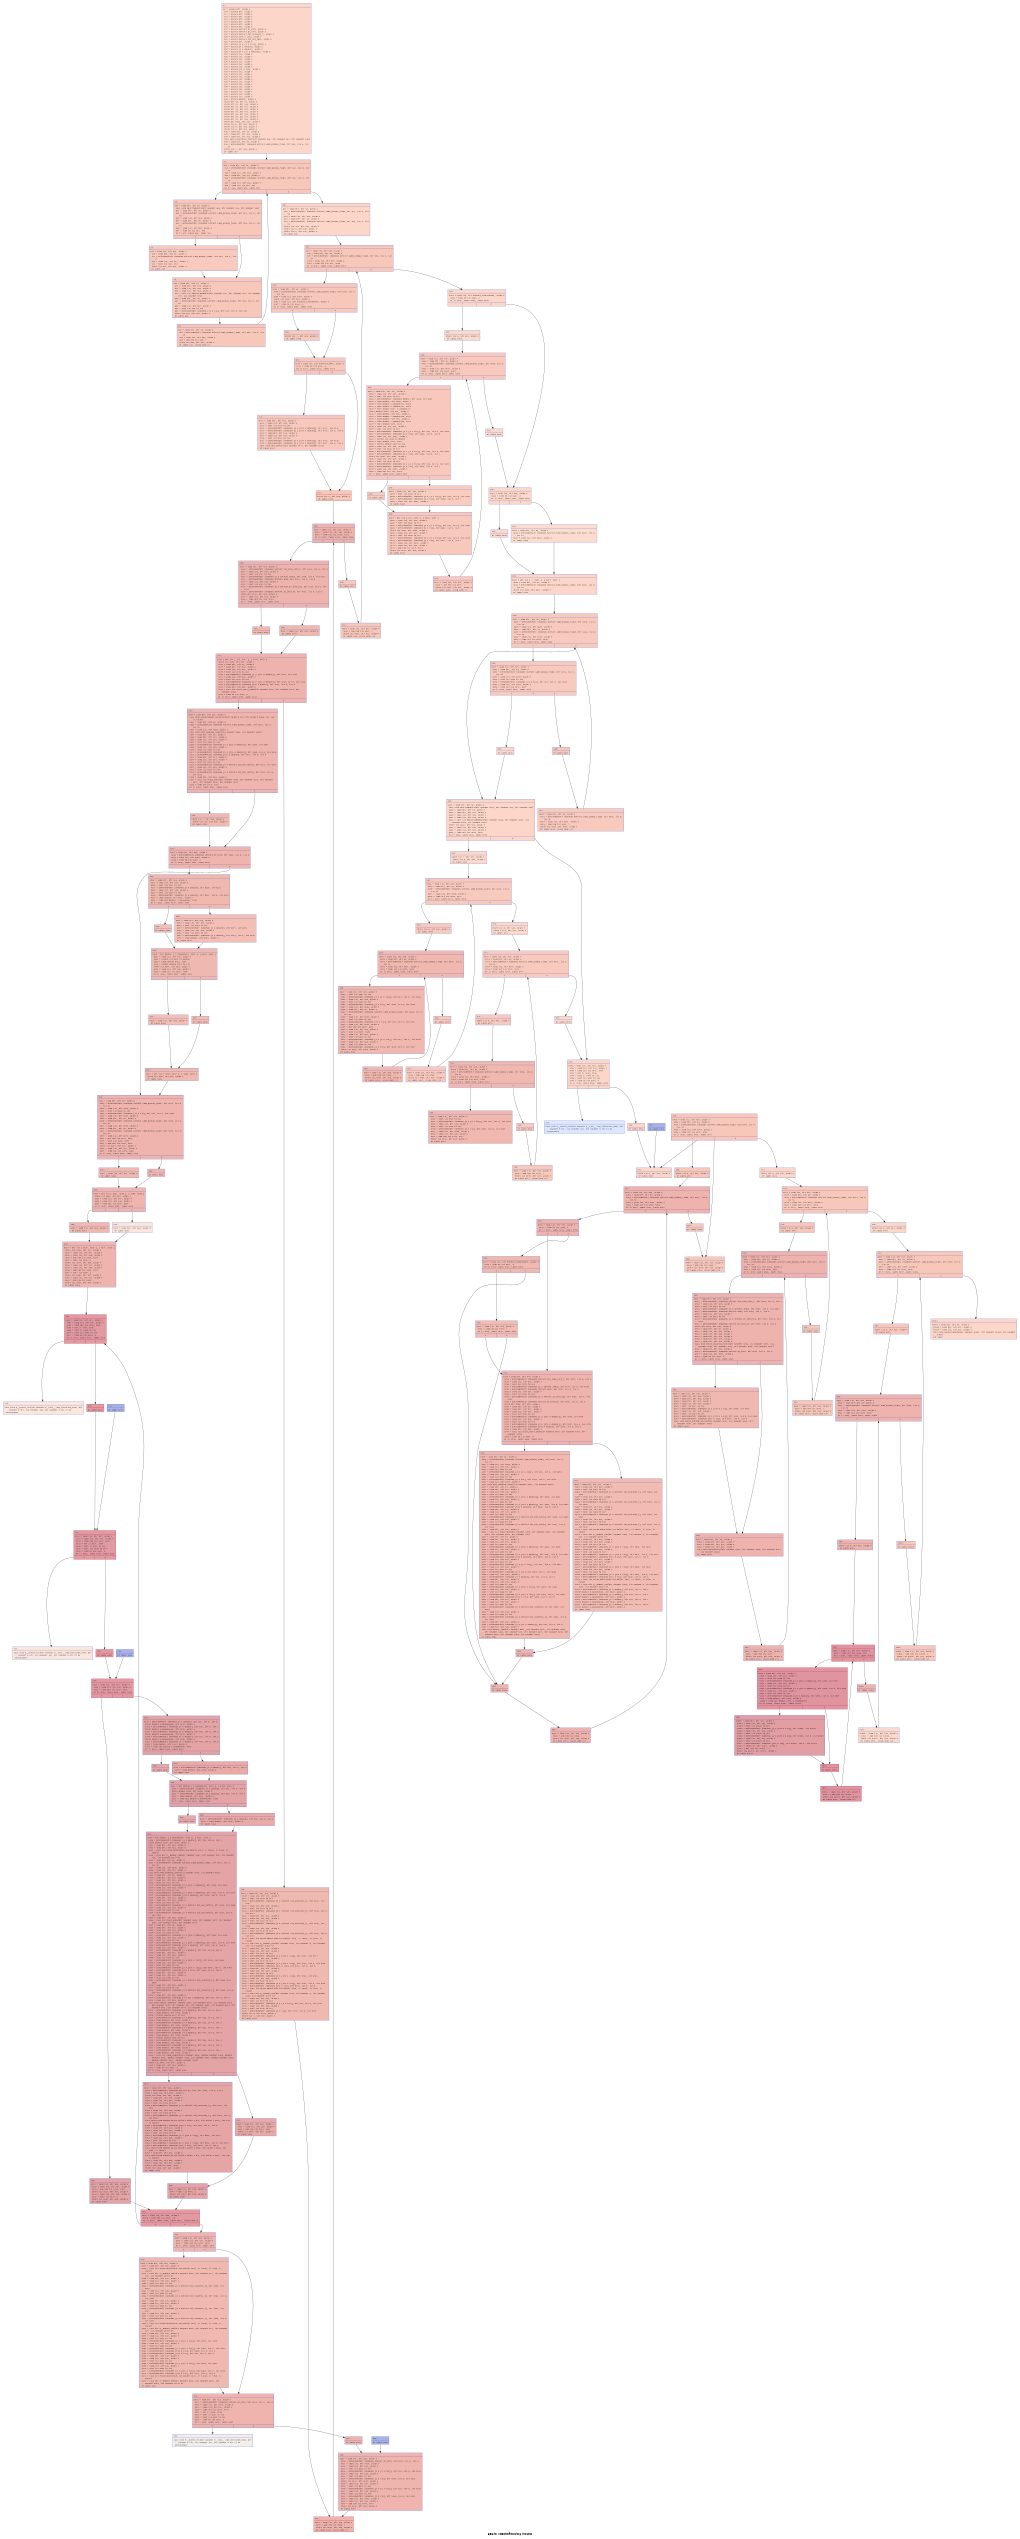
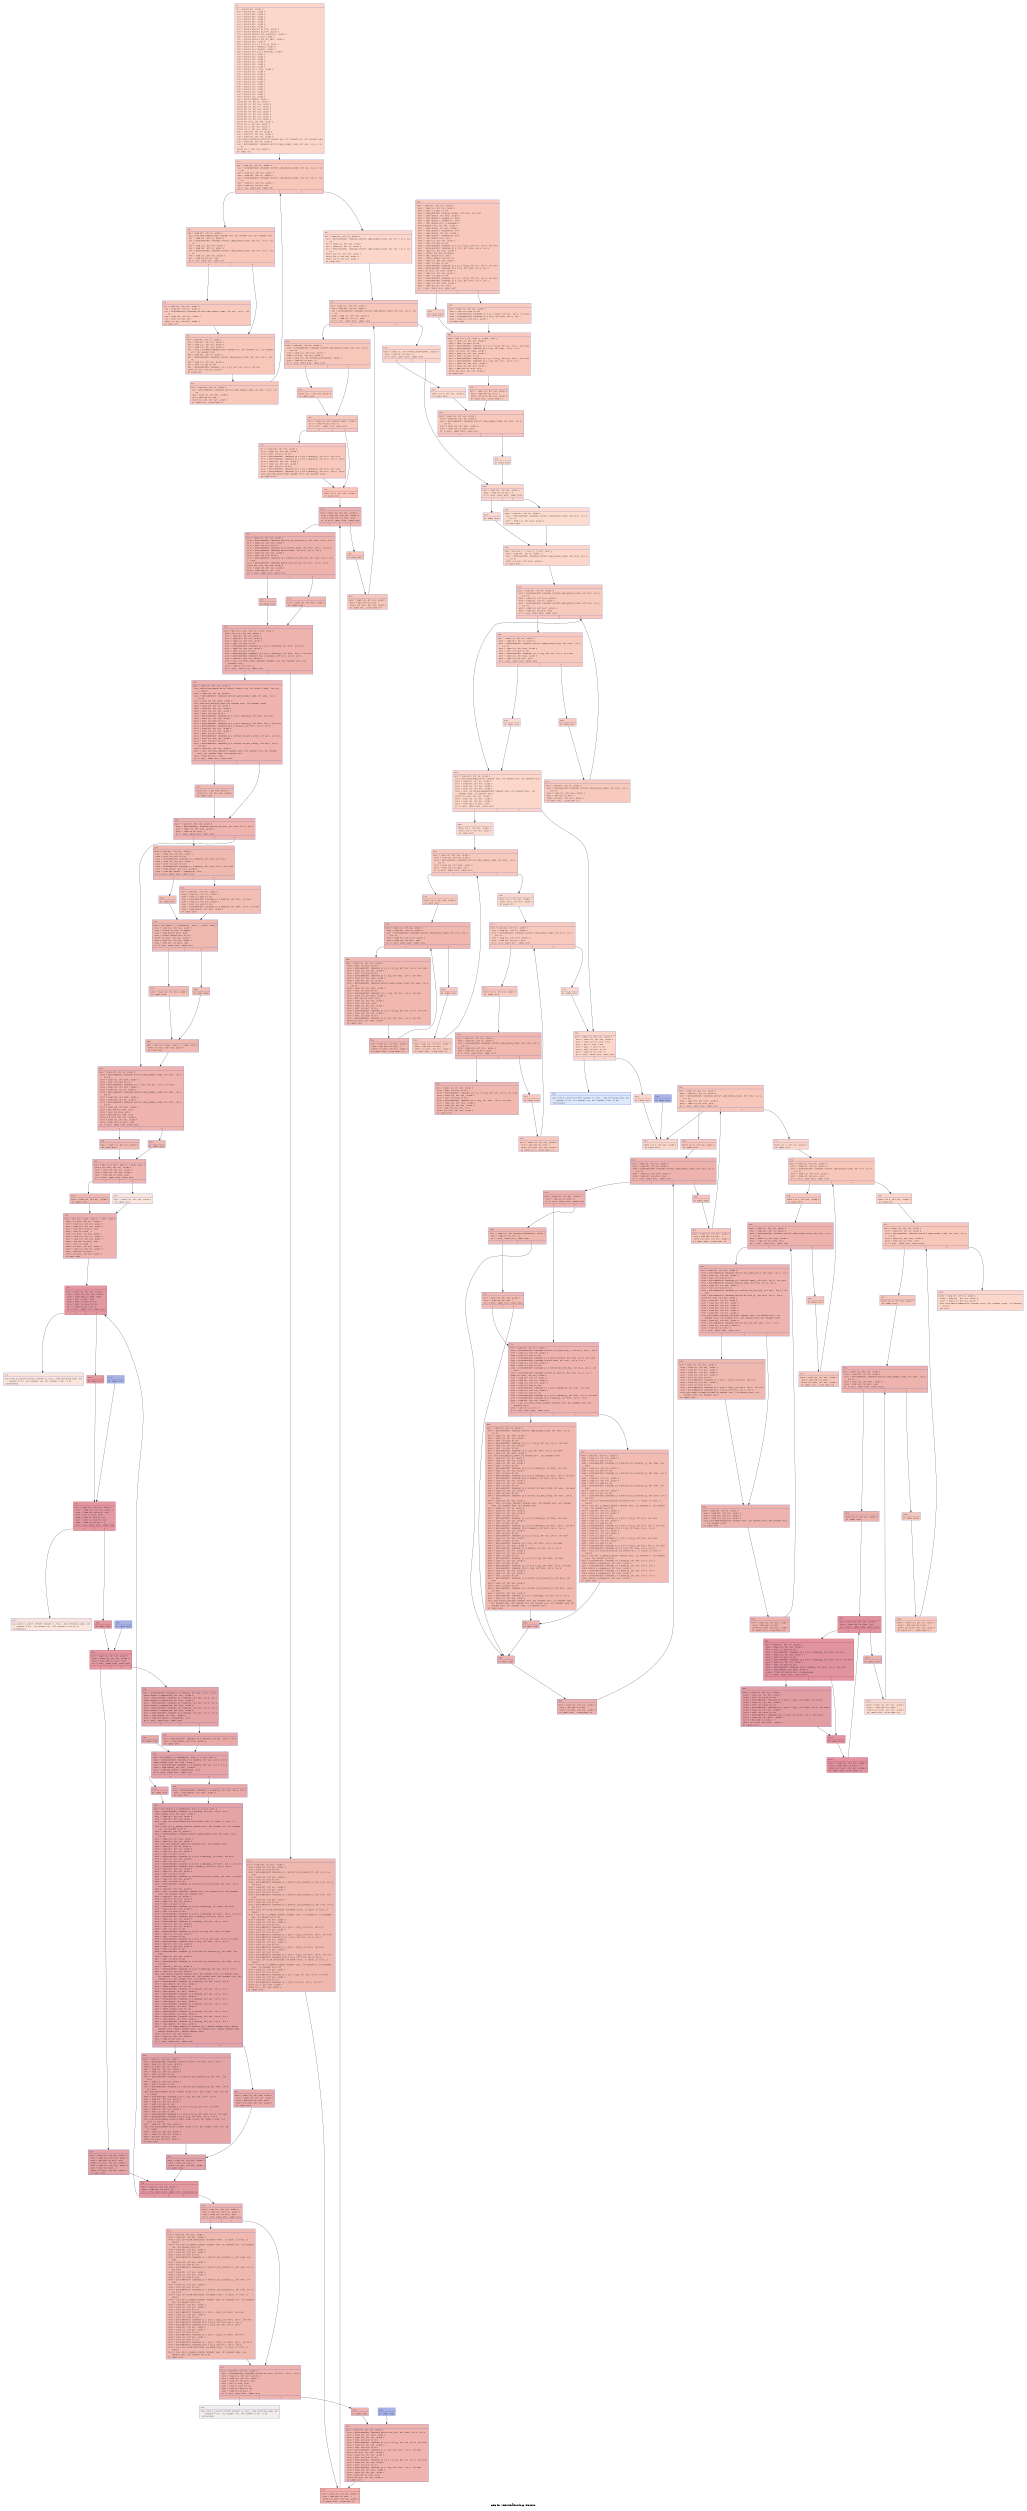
(413, 379) -> none
(712, 1198) -> (719, 1171)
(162, 1759) -> none
